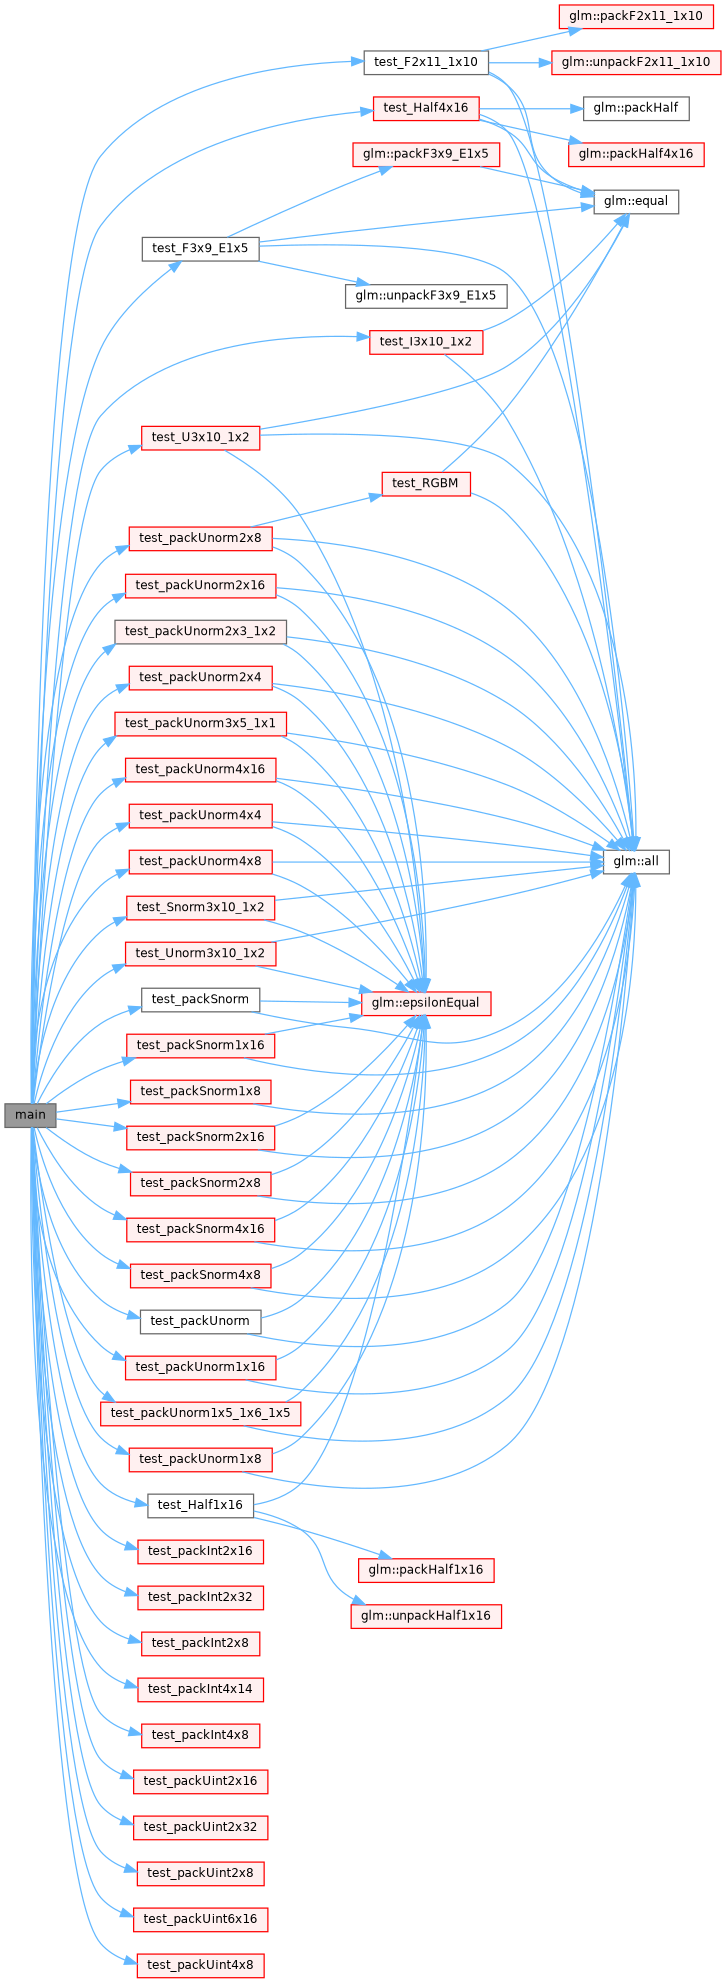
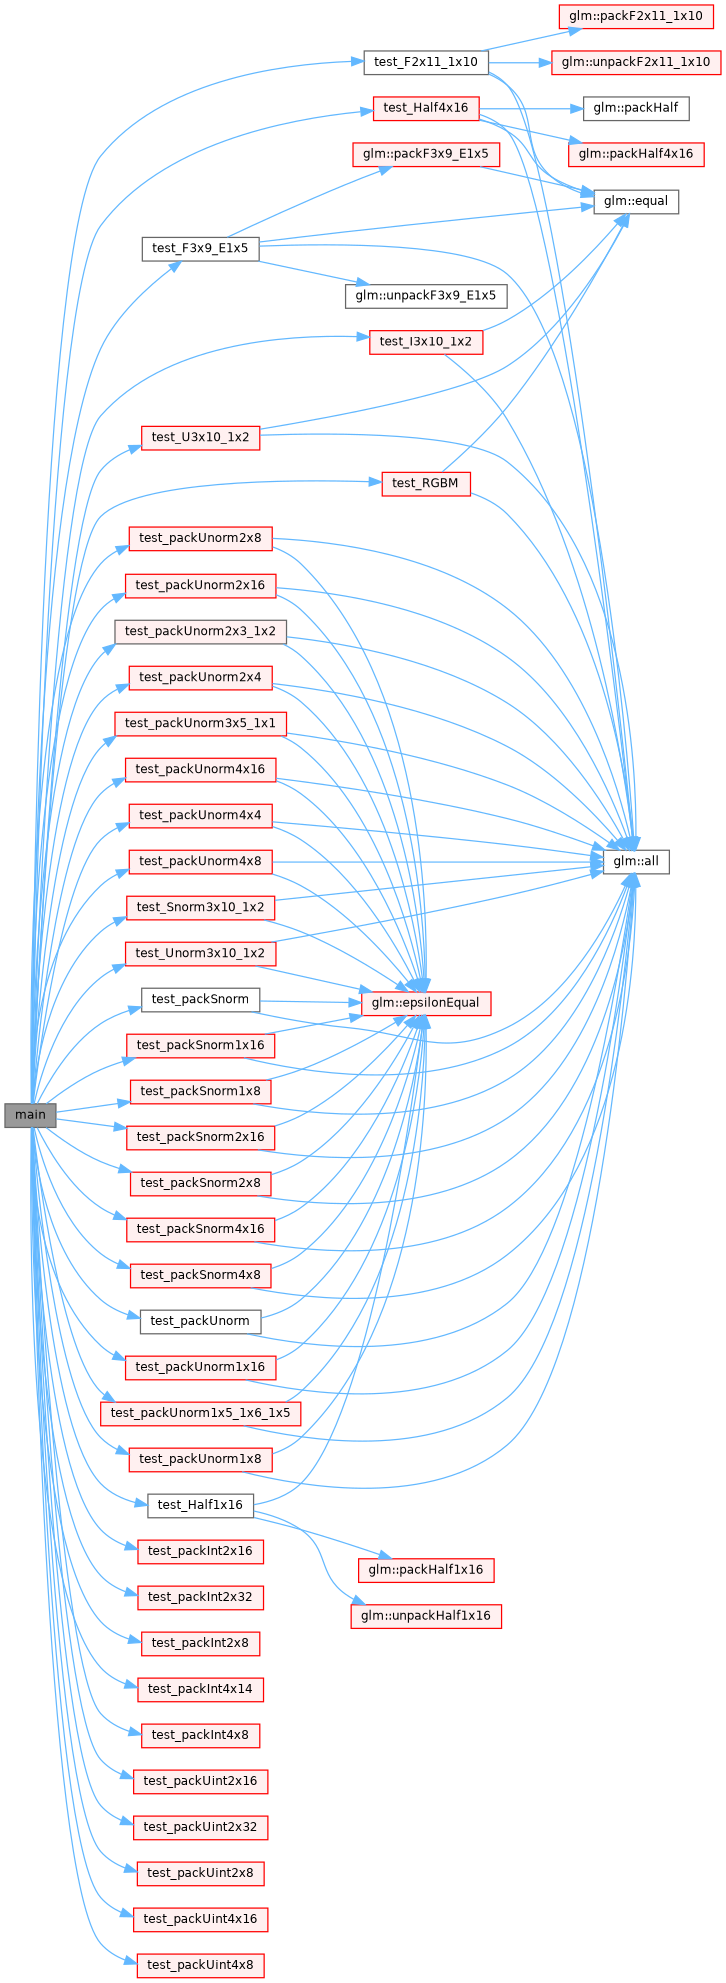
(310, 512) -> (89, 543)
(347, 608) -> (333, 1056)
(201, 1920) -> (201, 1920)
